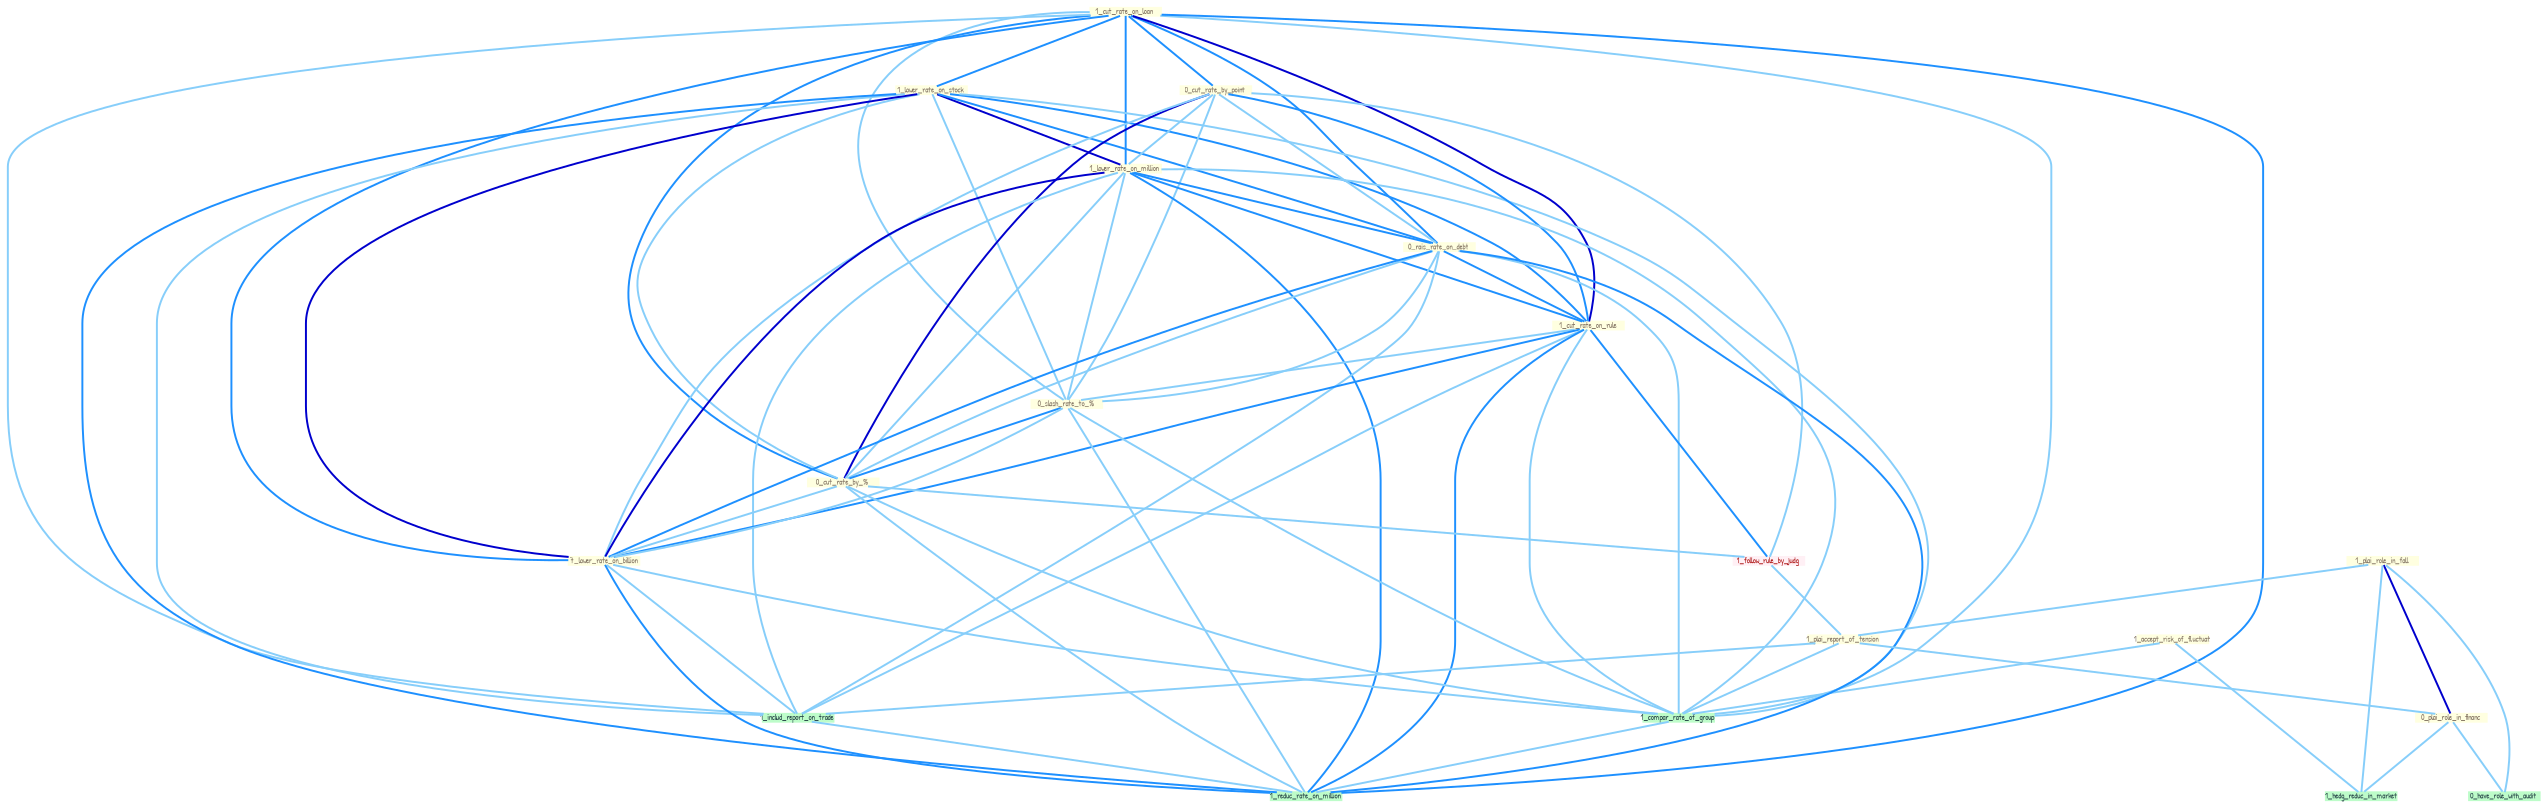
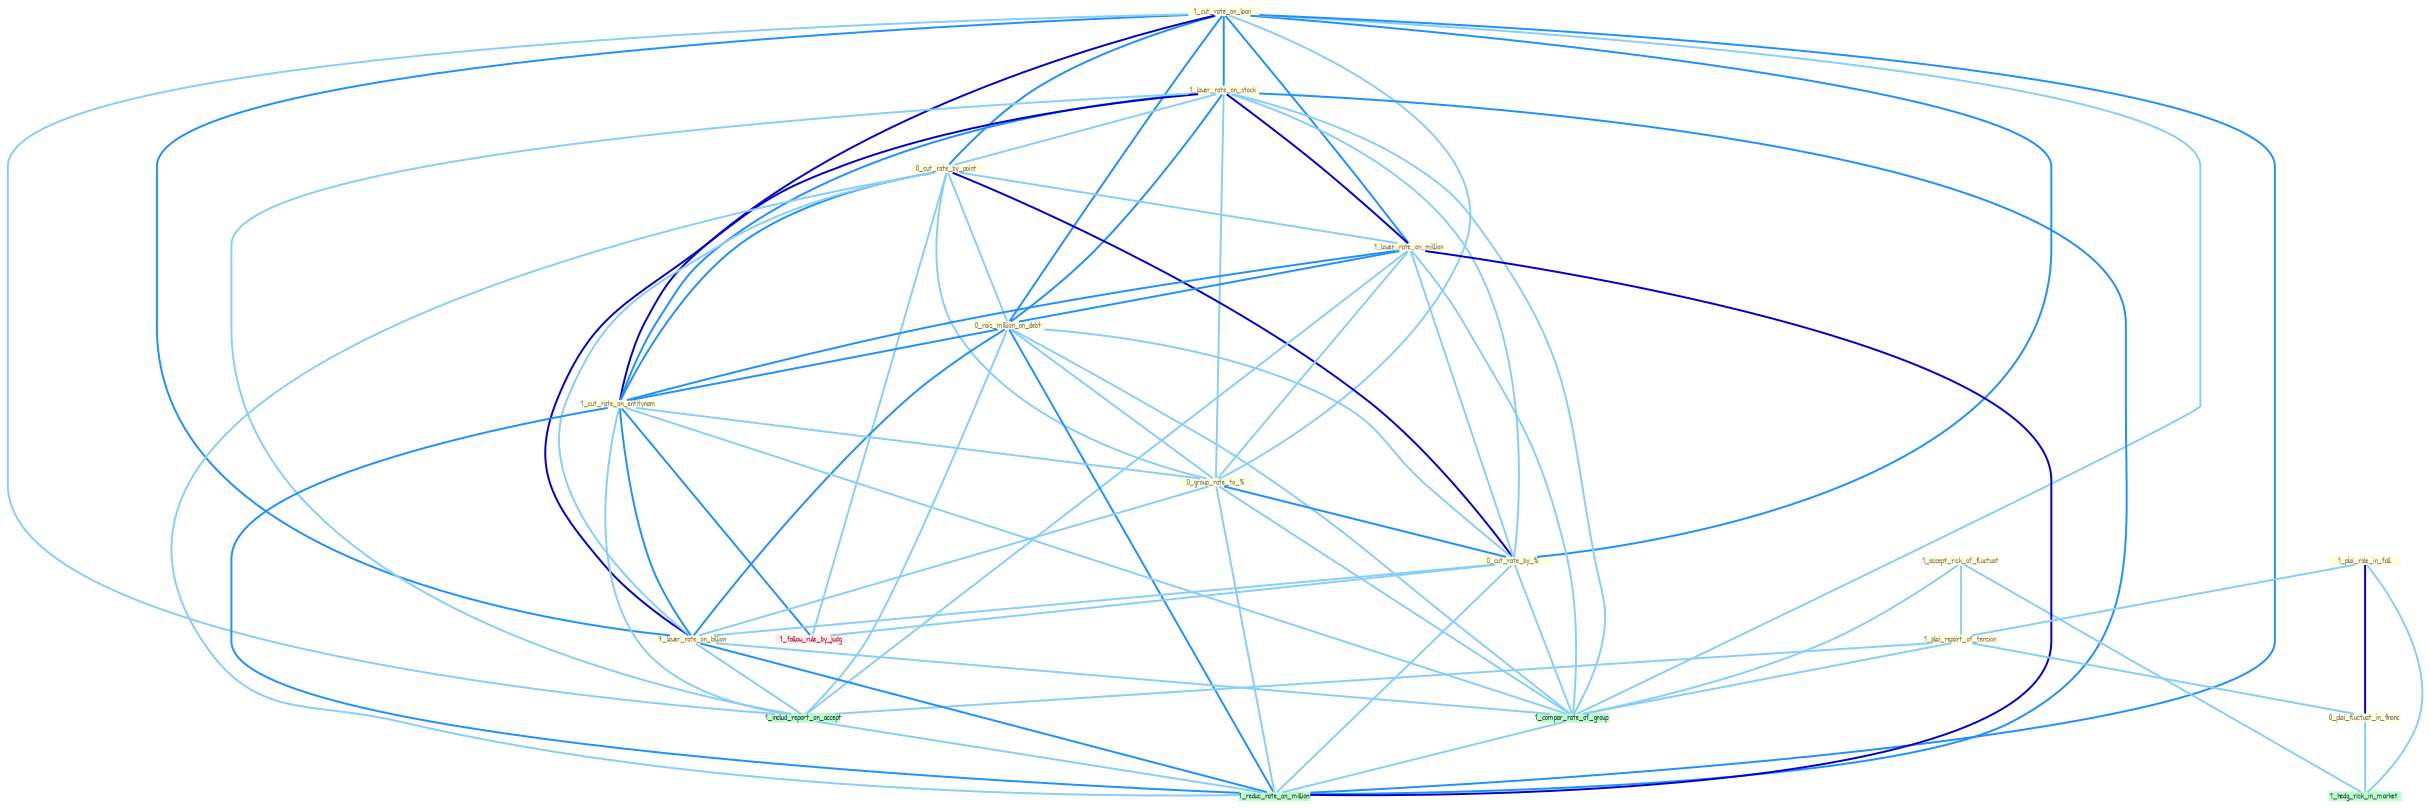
none -> (1086, 129)
(1439, 247) -> (1008, 326)
(1588, 326) -> (620, 404)
(770, 331) -> none
(1067, 404) -> (1216, 482)
(1374, 440) -> (2051, 569)
(1813, 607) -> (1961, 600)
none -> (227, 671)
(798, 718) -> (804, 718)
(2451, 718) -> (2365, 718)
(2361, 796) -> (2365, 796)
(2504, 796) -> none
